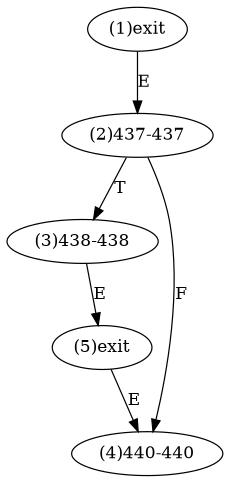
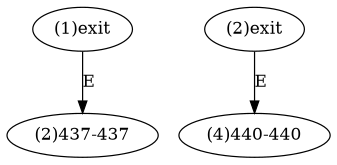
(83, 241) -> none
(174, 287) -> none
(102, 348) -> (255, 29)
